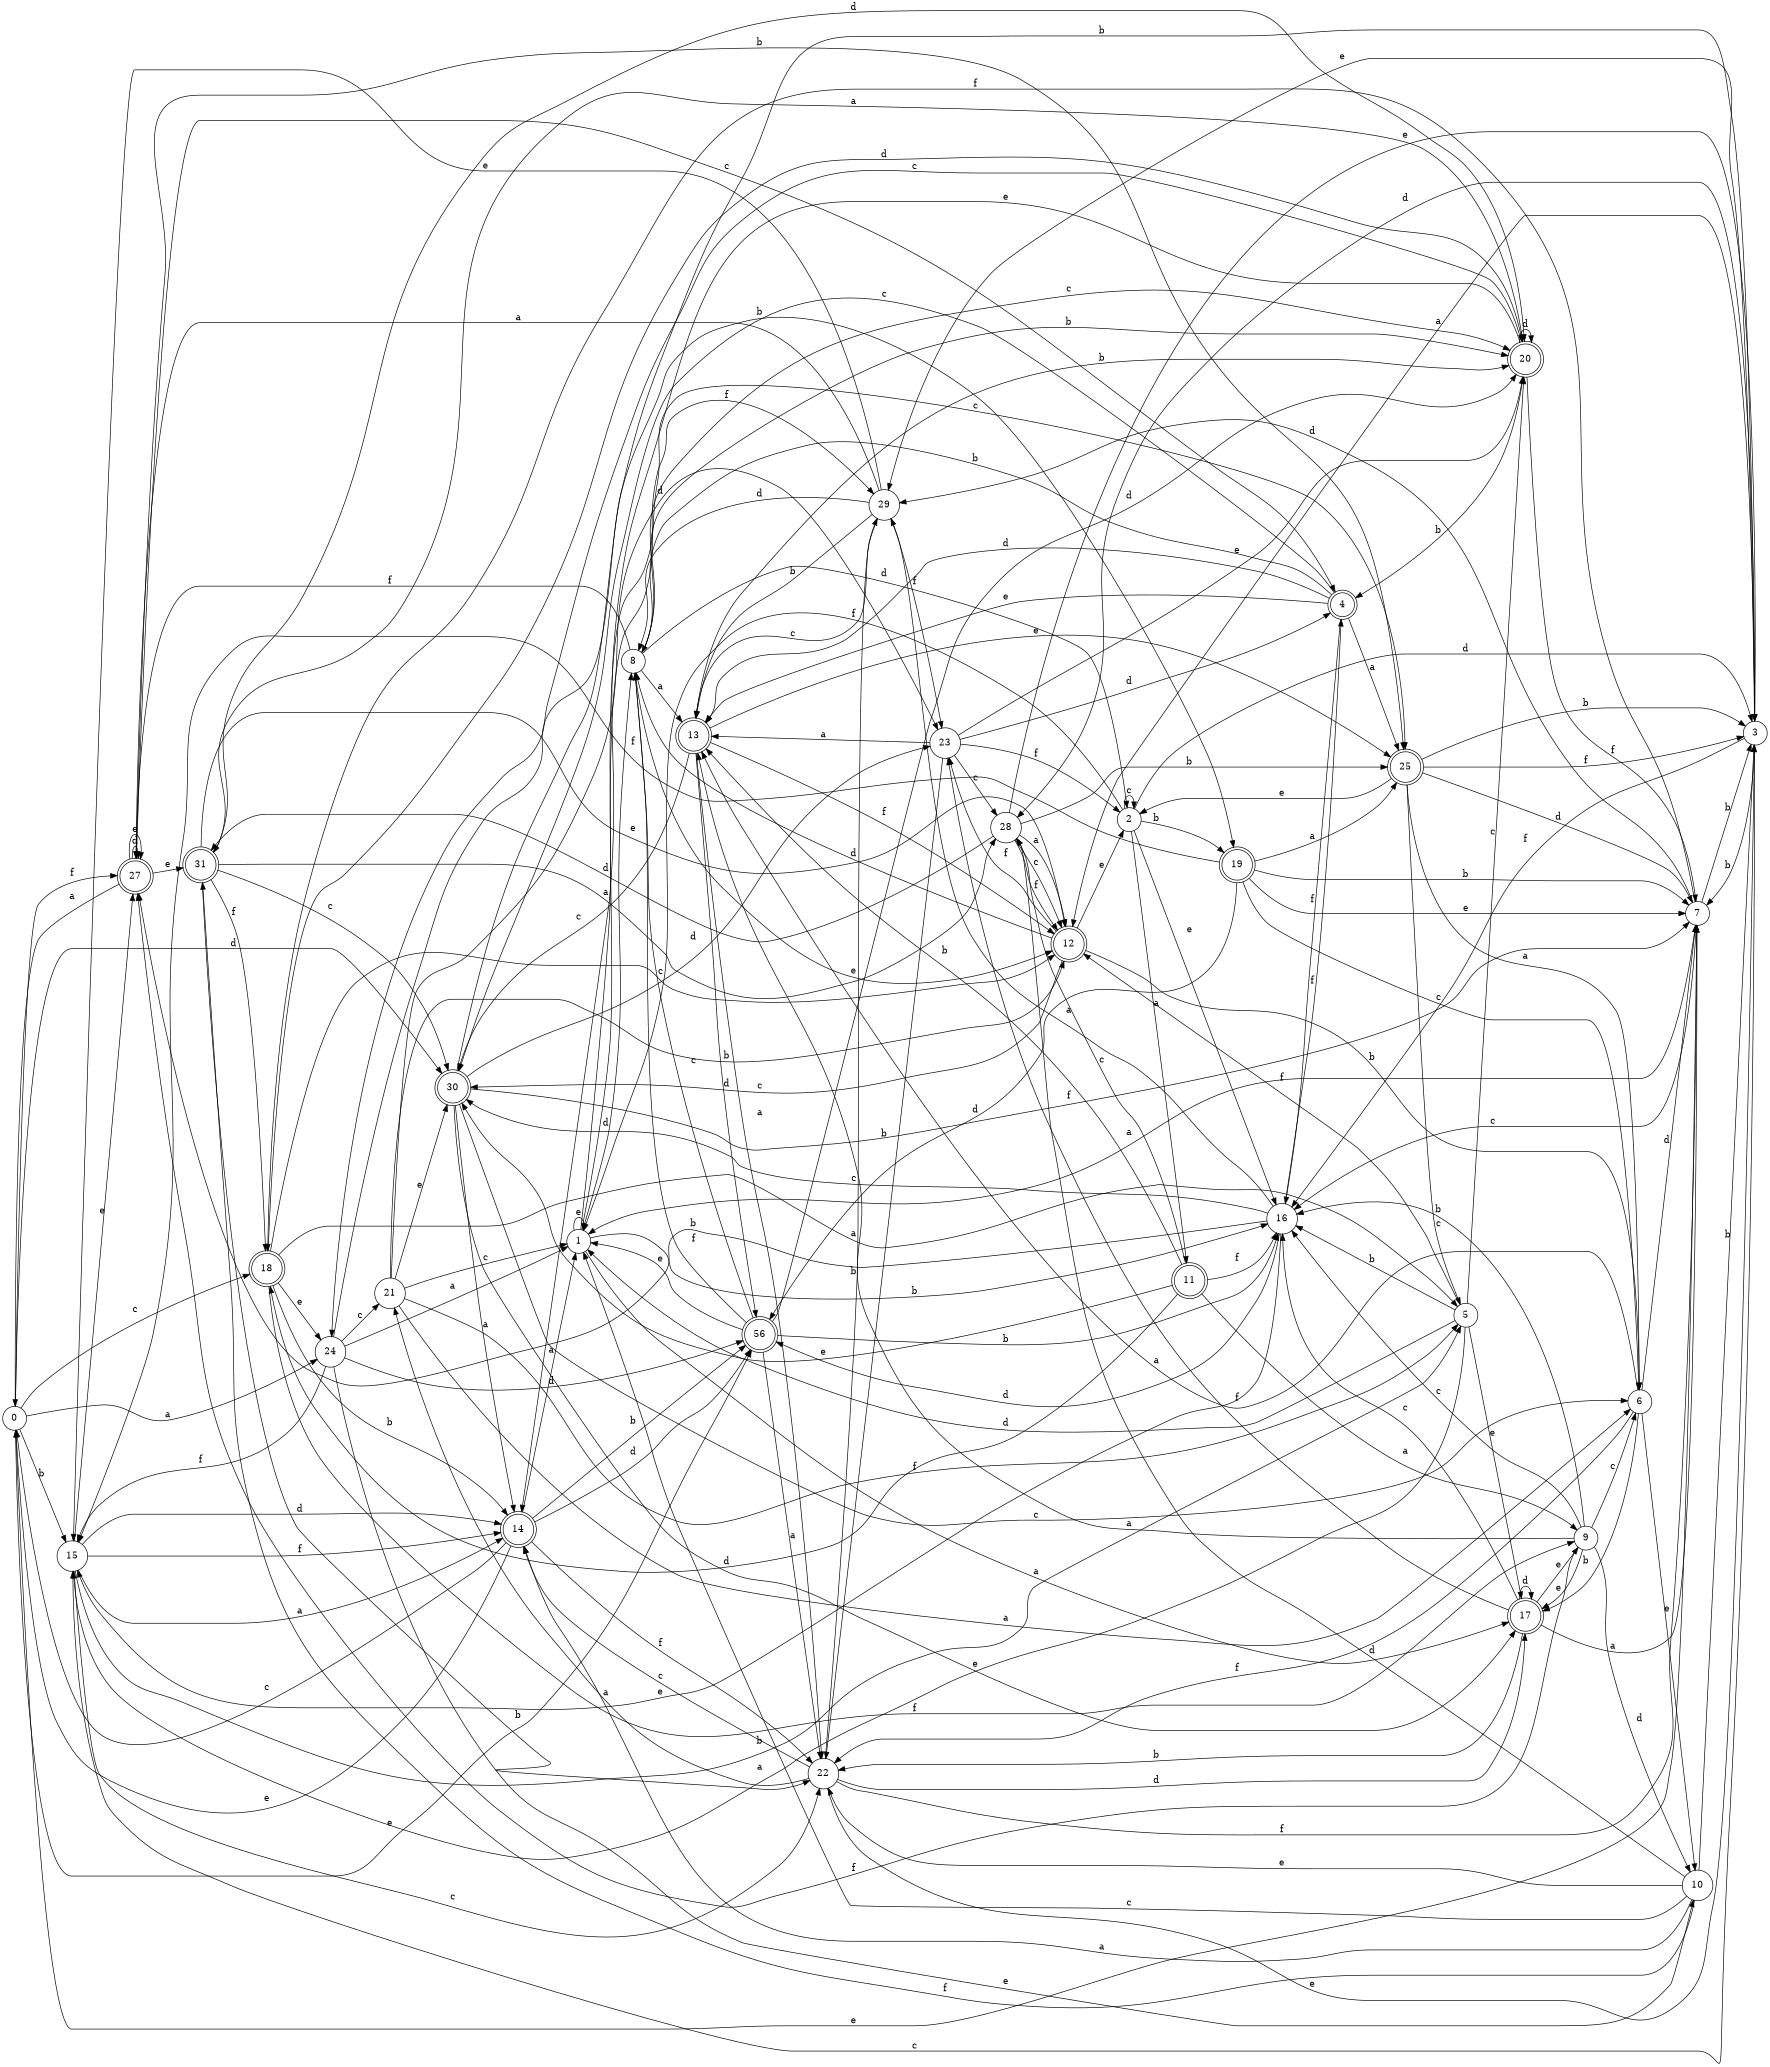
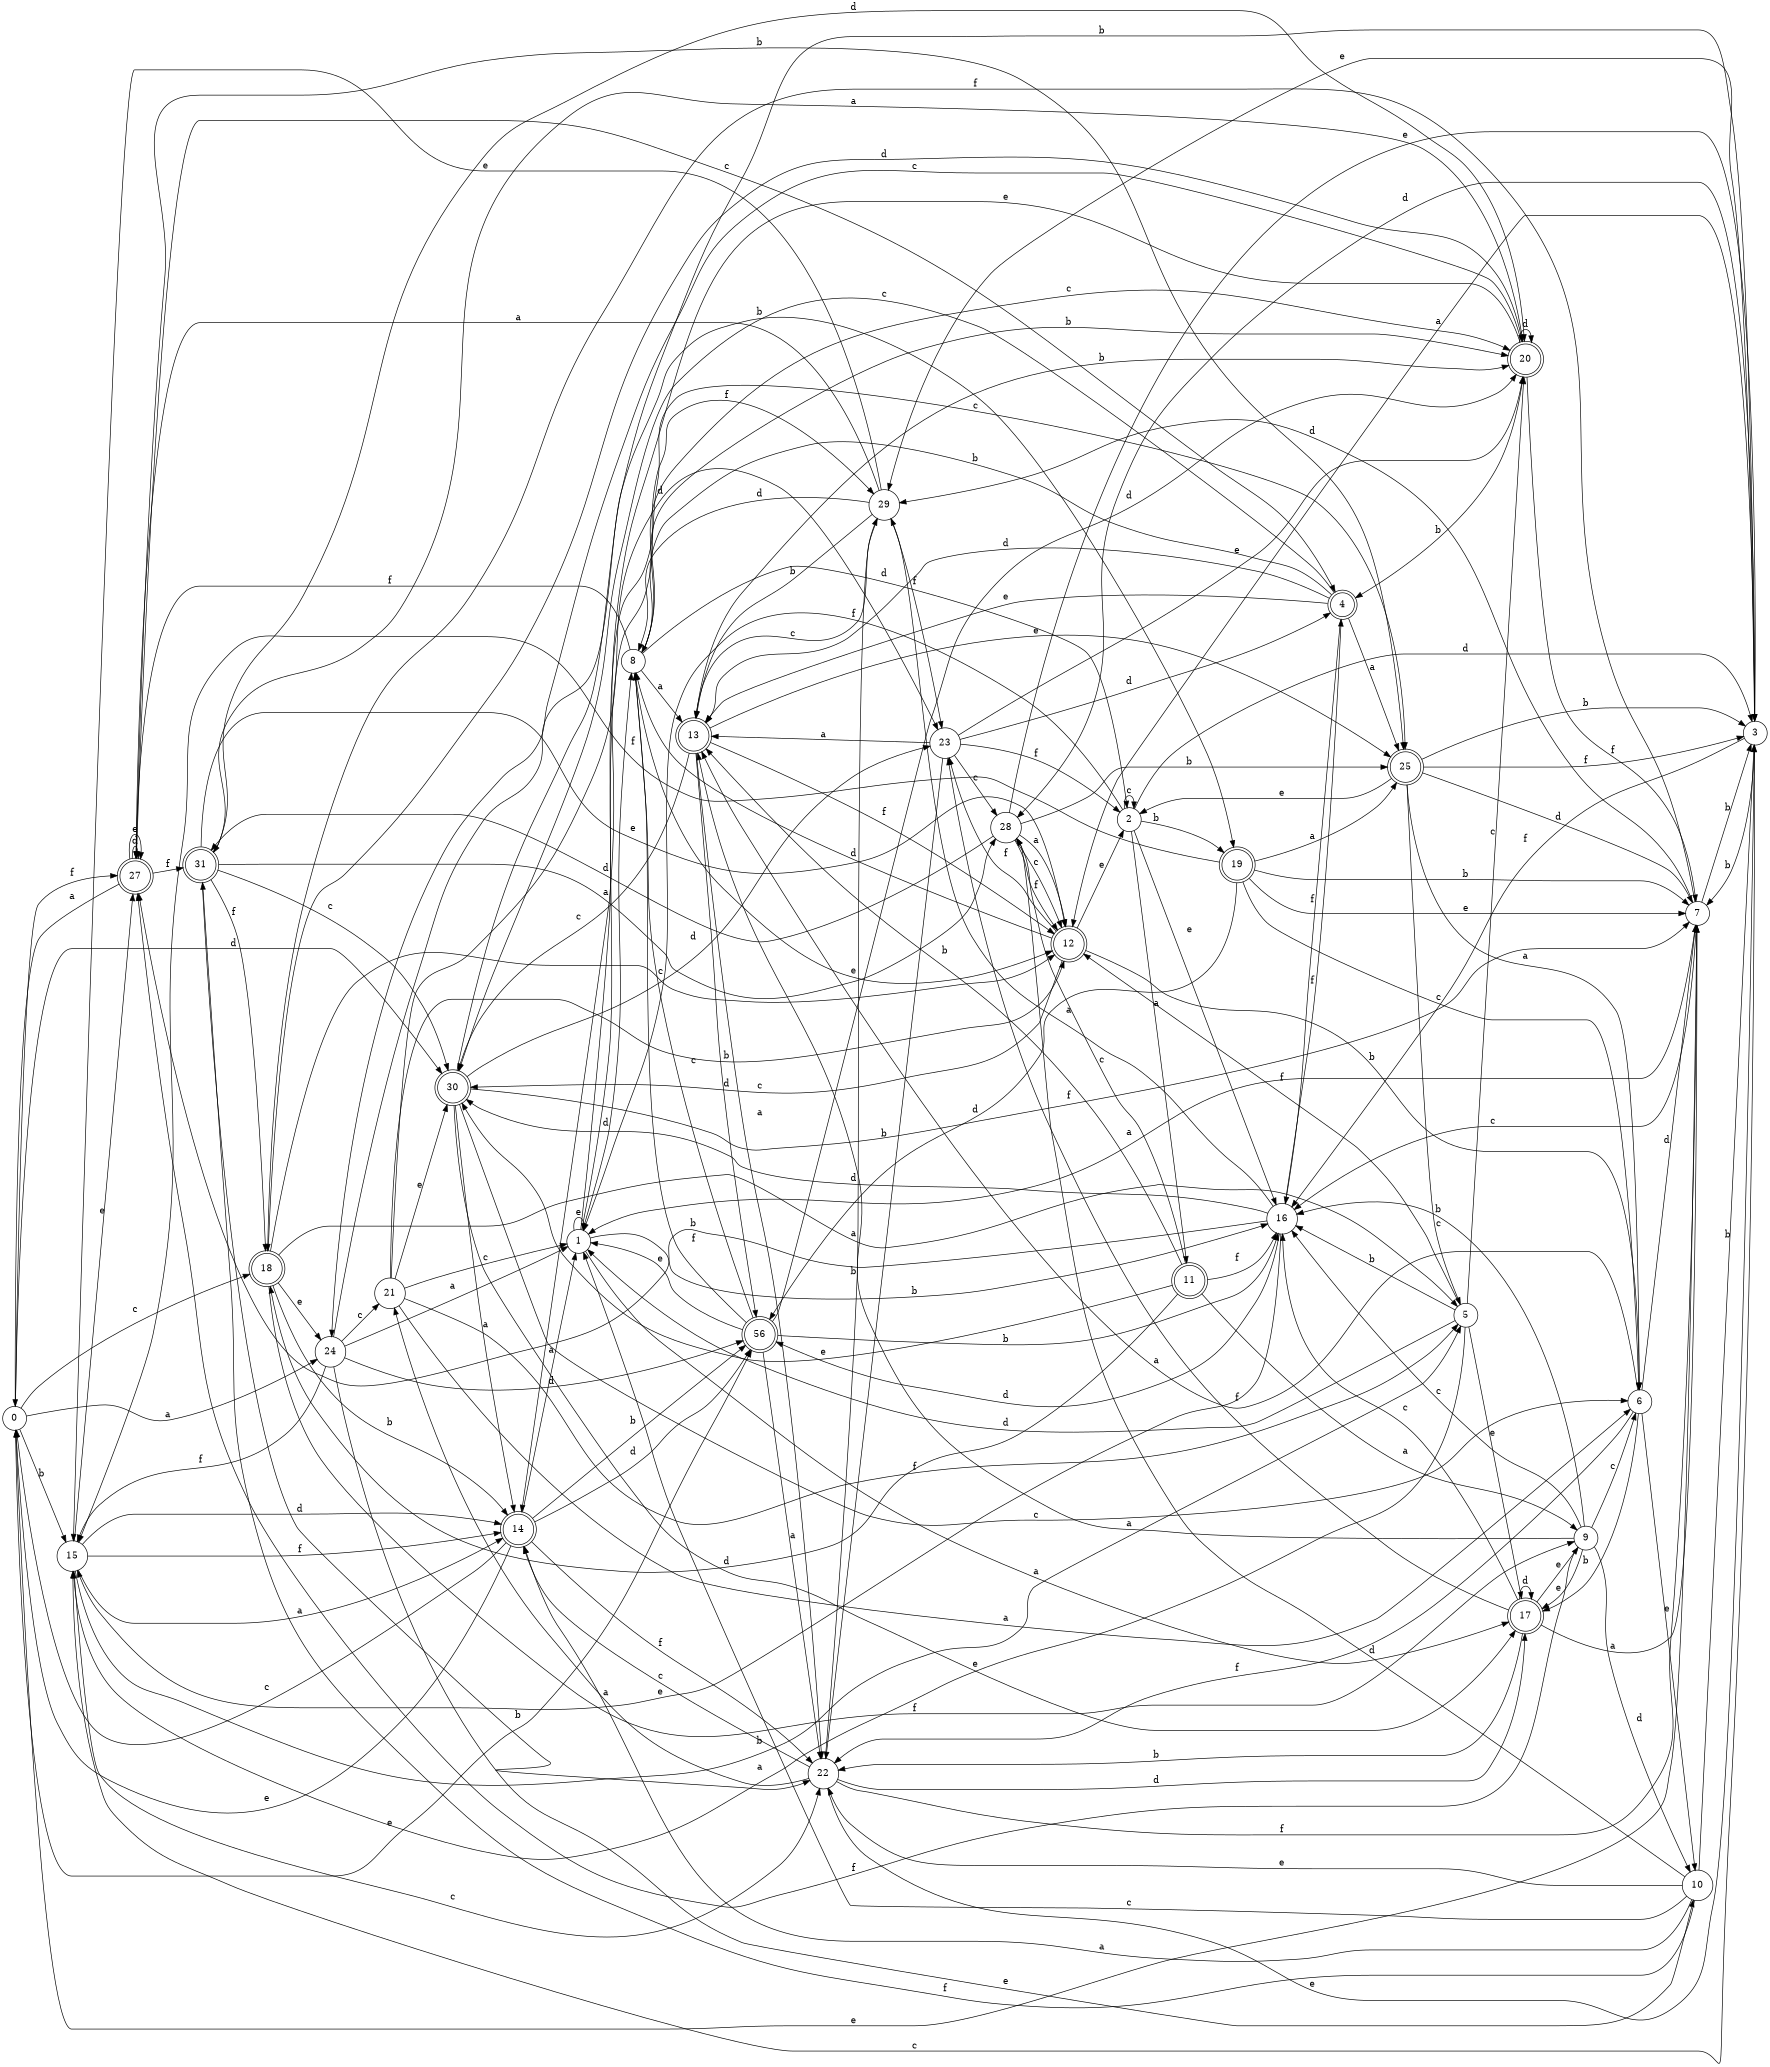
(168, 865) -> (168, 865)
(854, 1179) -> (854, 1179)
